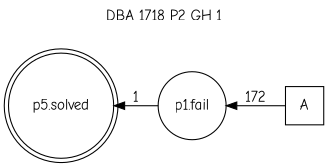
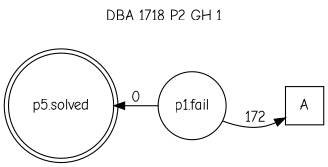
(136, 98) -> (136, 98)
(261, 106) -> (249, 127)
